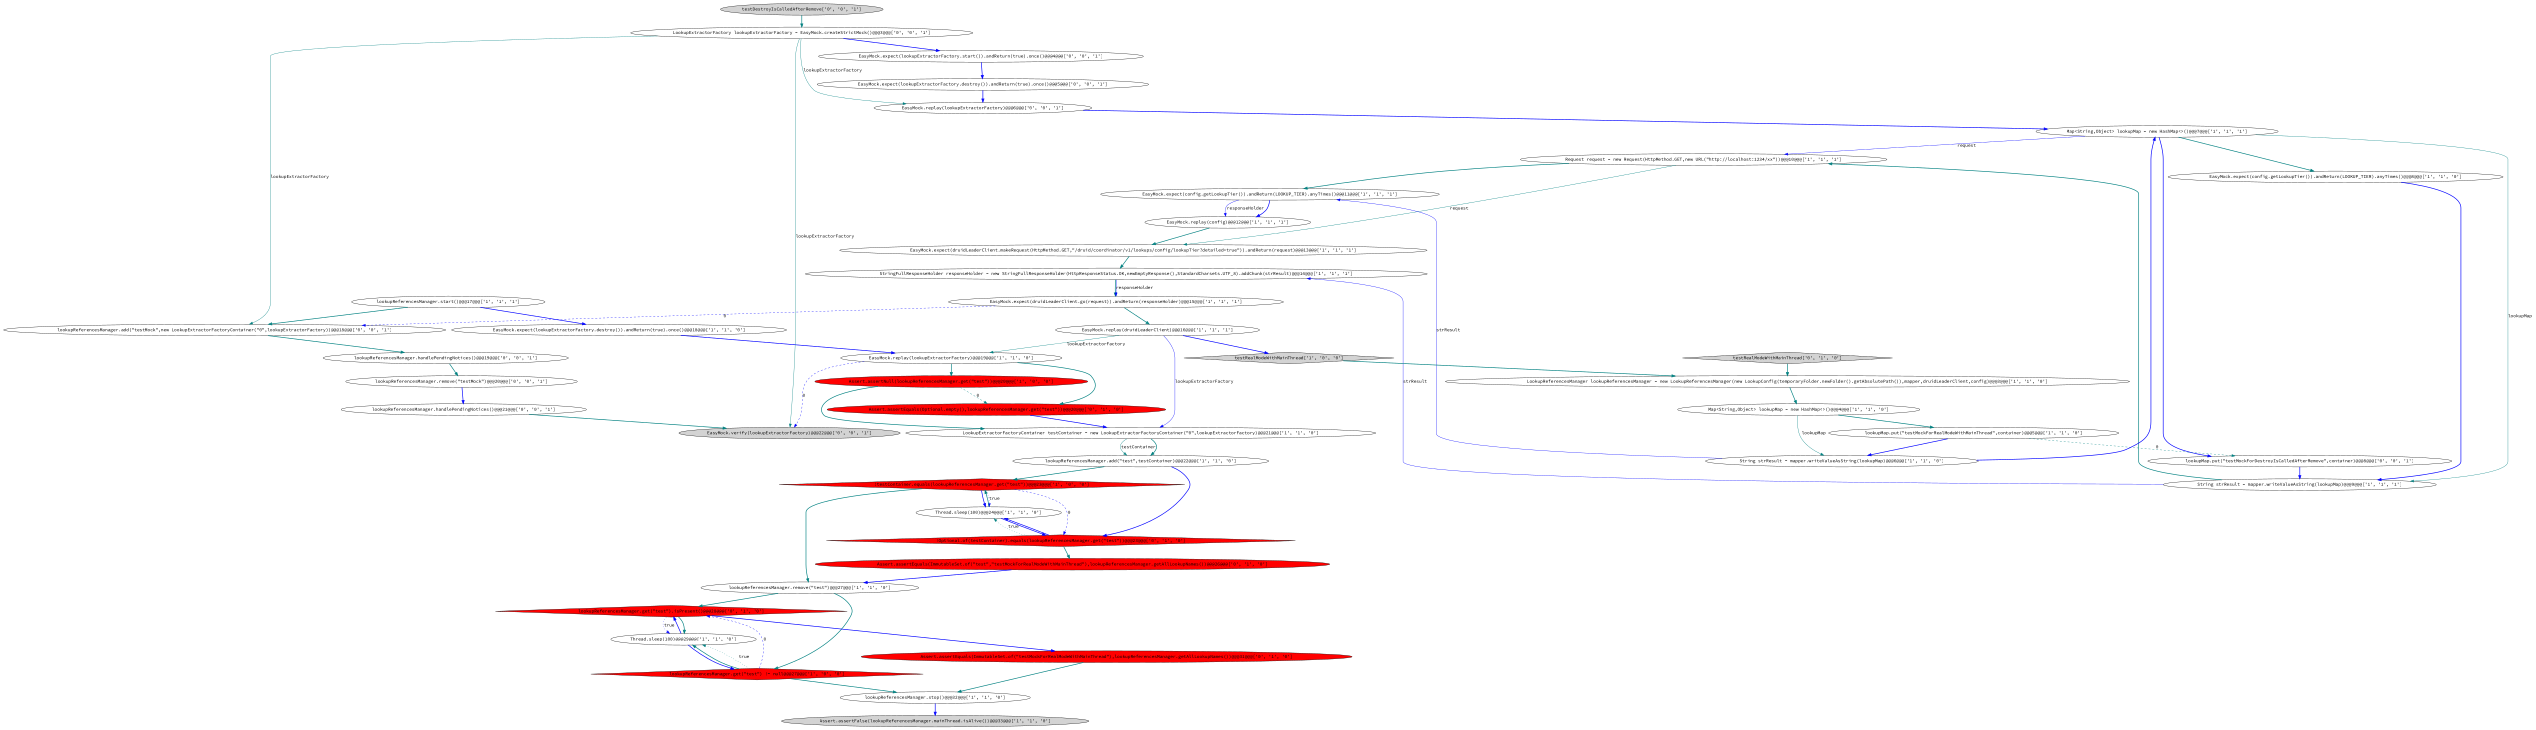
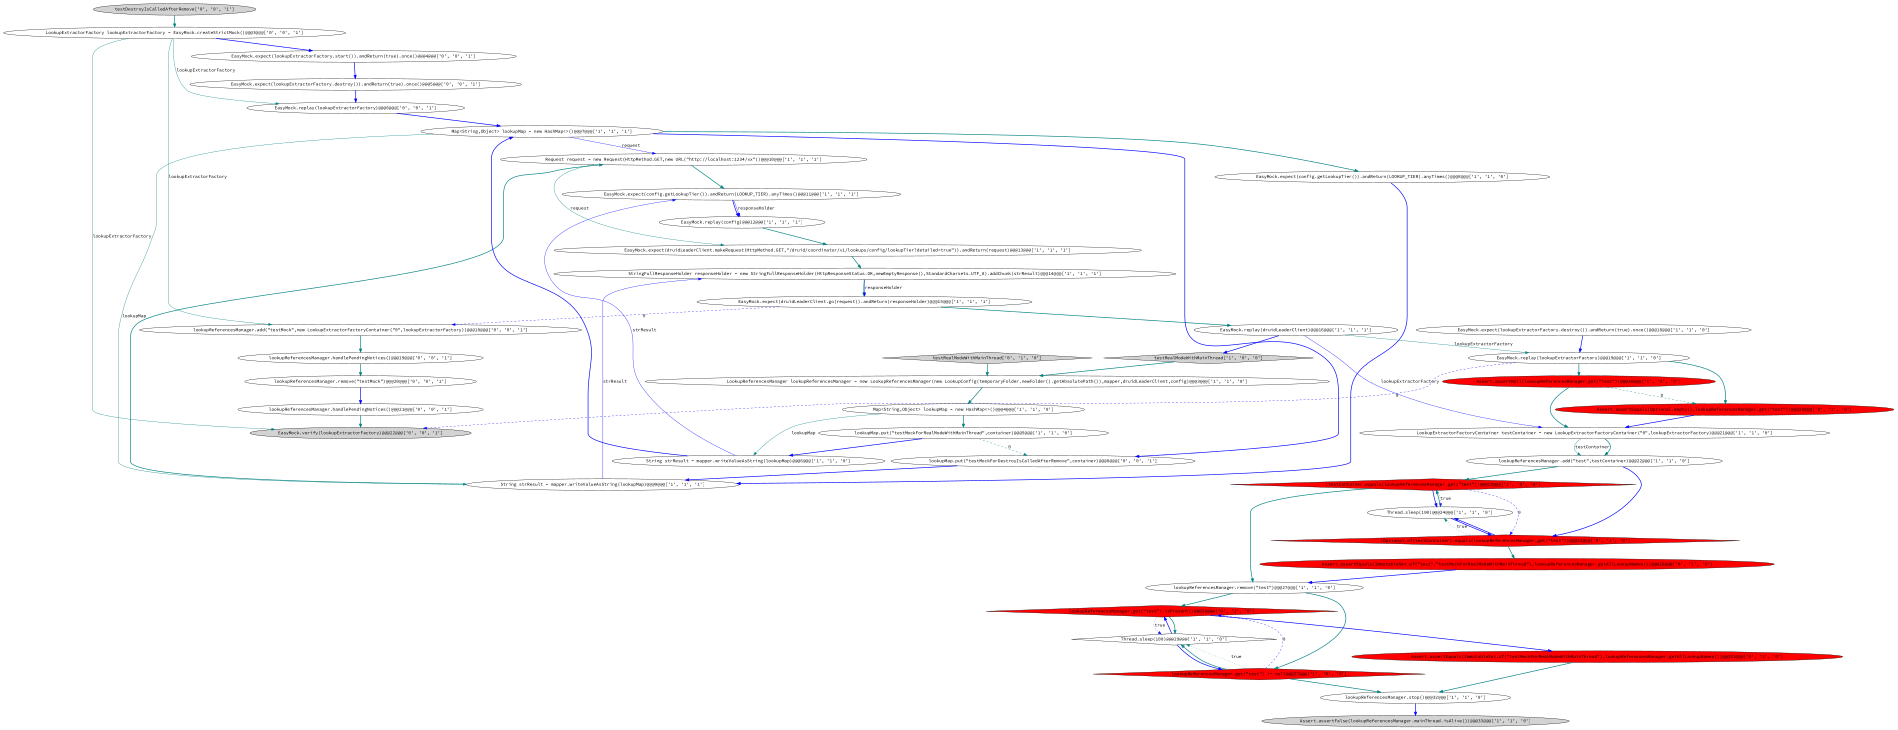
(448, 302) -> none
(684, 639) -> (1174, 639)
